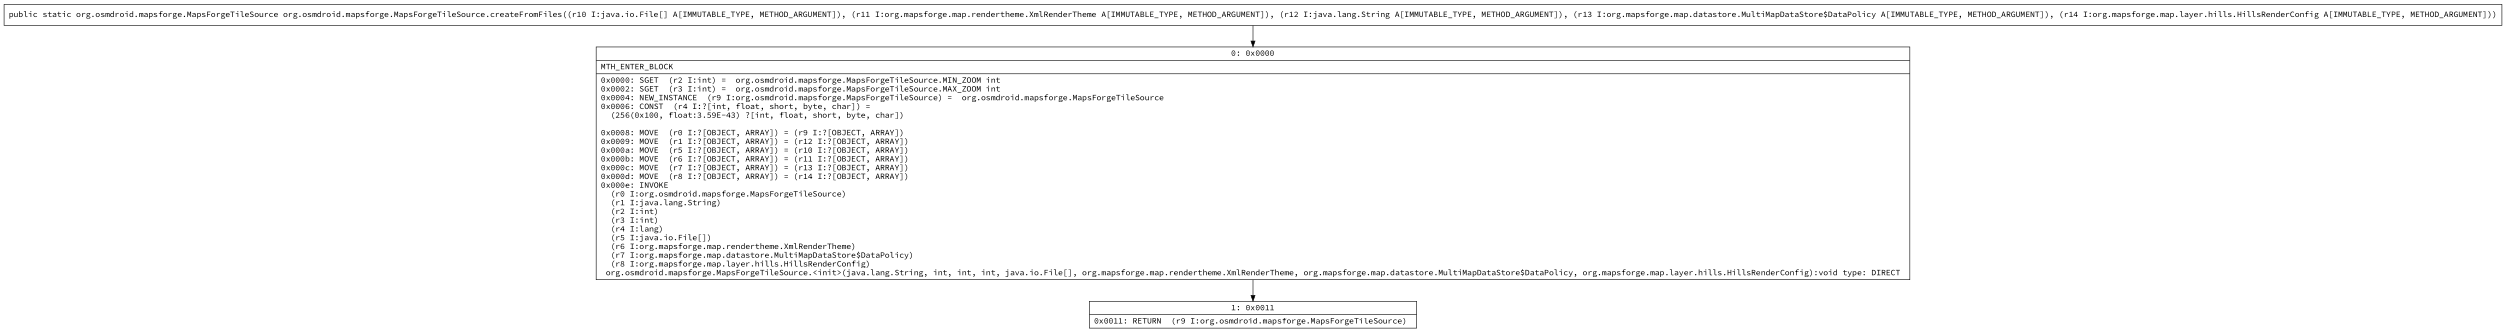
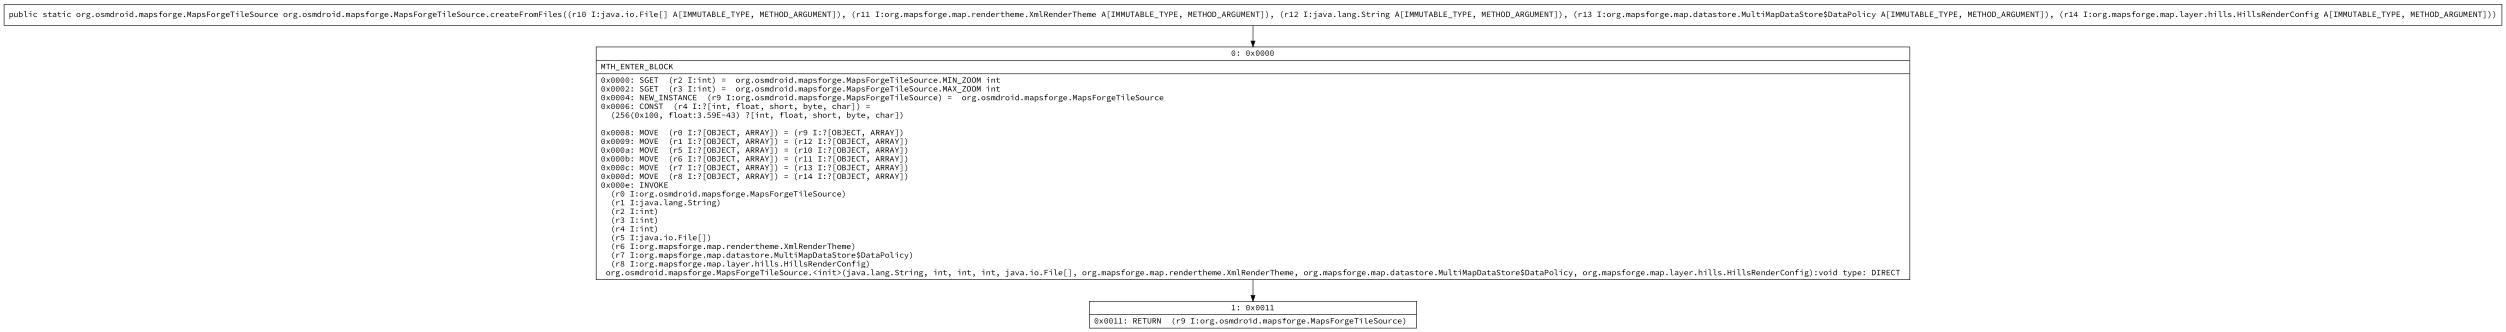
(632, 229) -> (630, 229)
